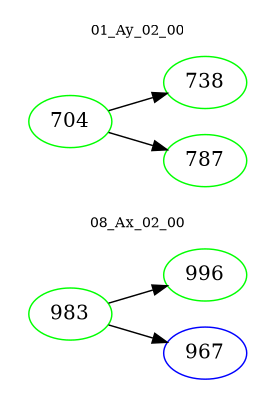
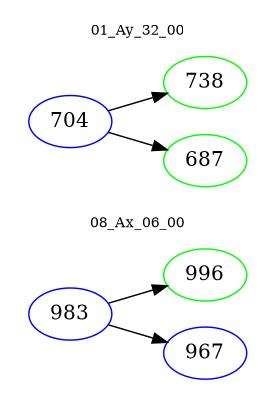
(138, 31) -> (138, 31)
(70, 122) -> (70, 122)
(205, 161) -> (205, 161)
(138, 224) -> (138, 224)
(70, 314) -> (70, 314)
